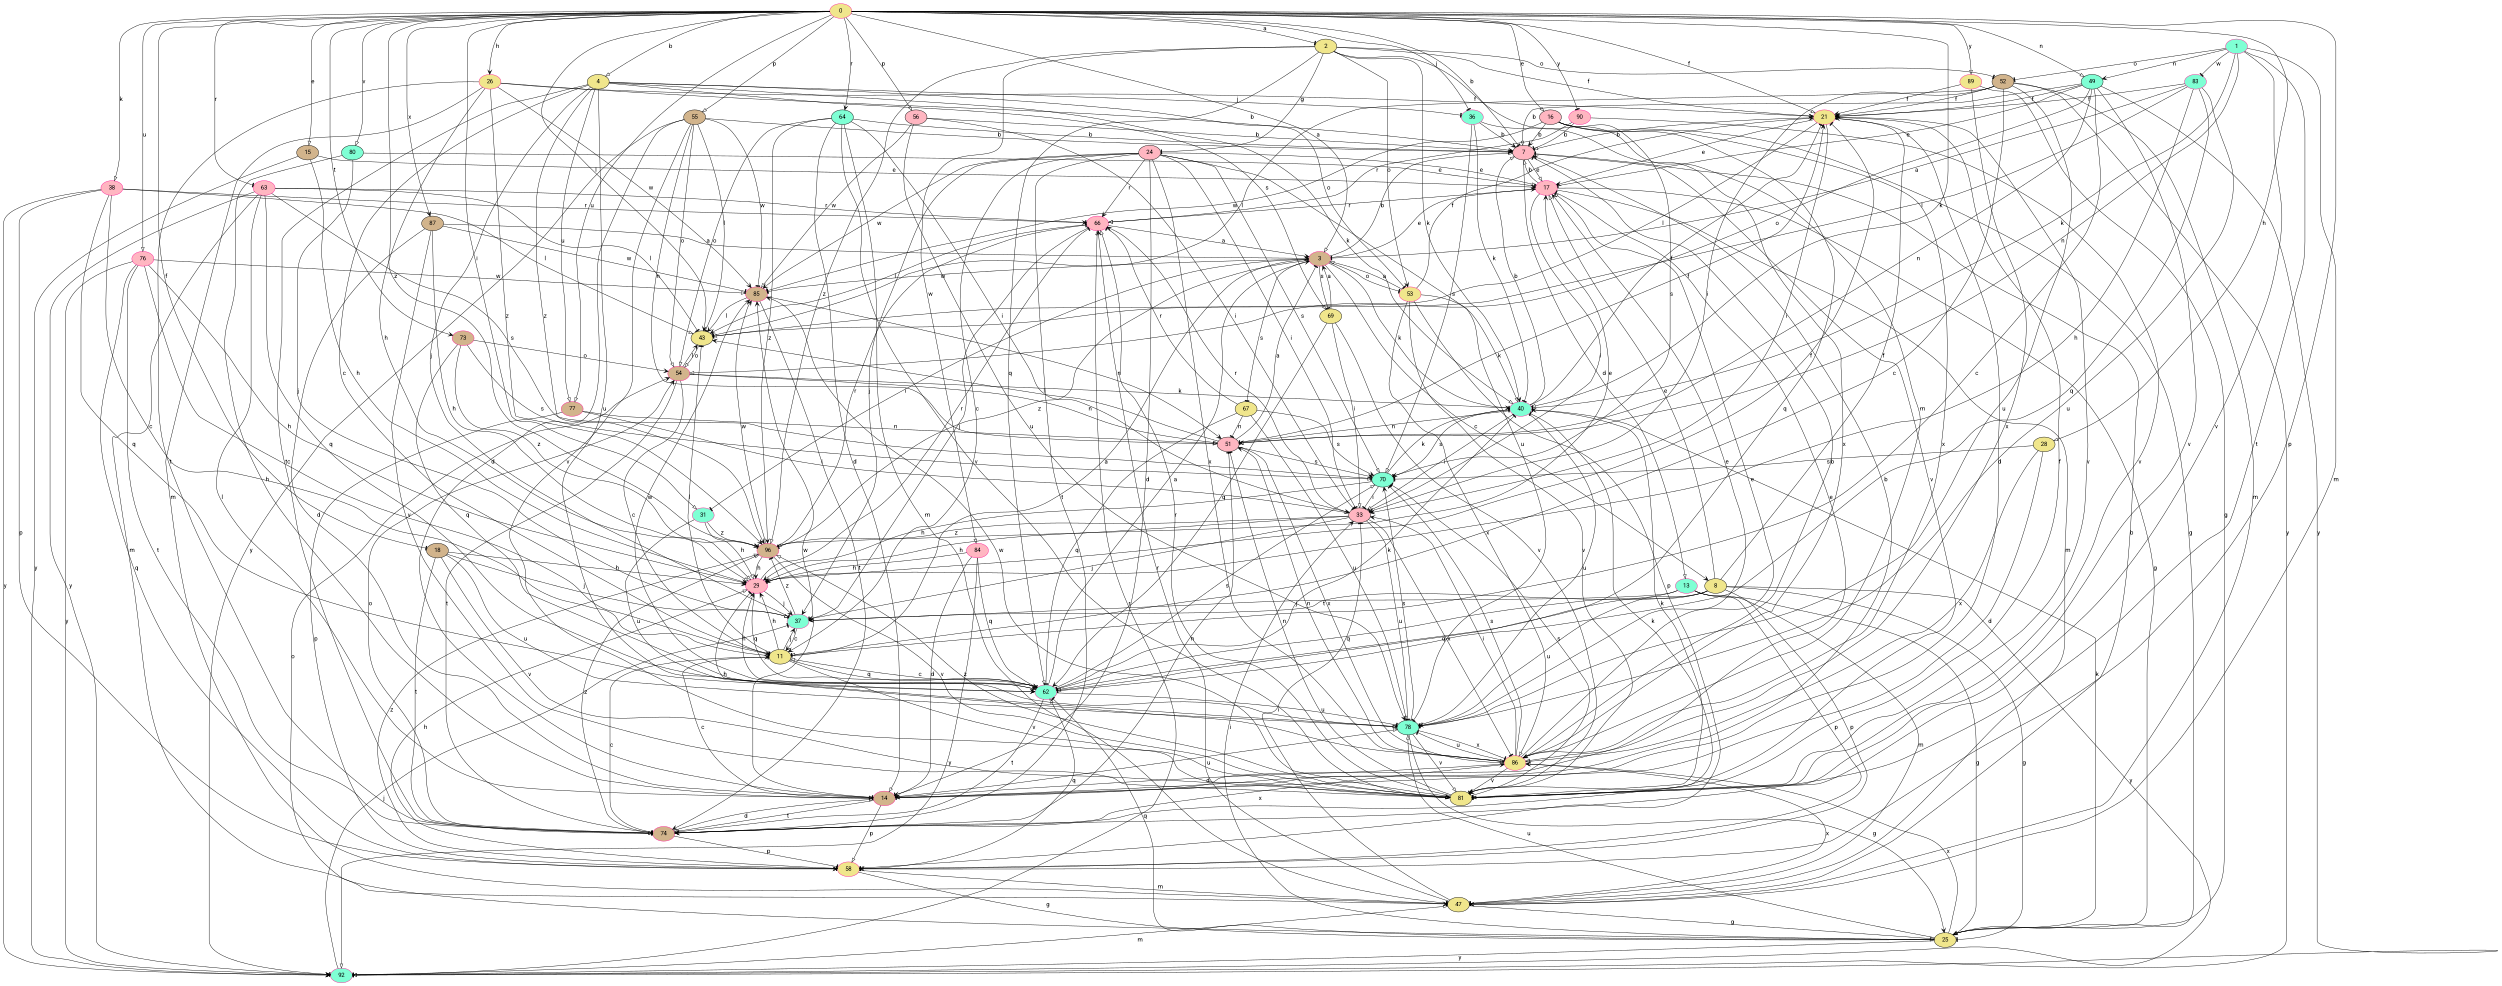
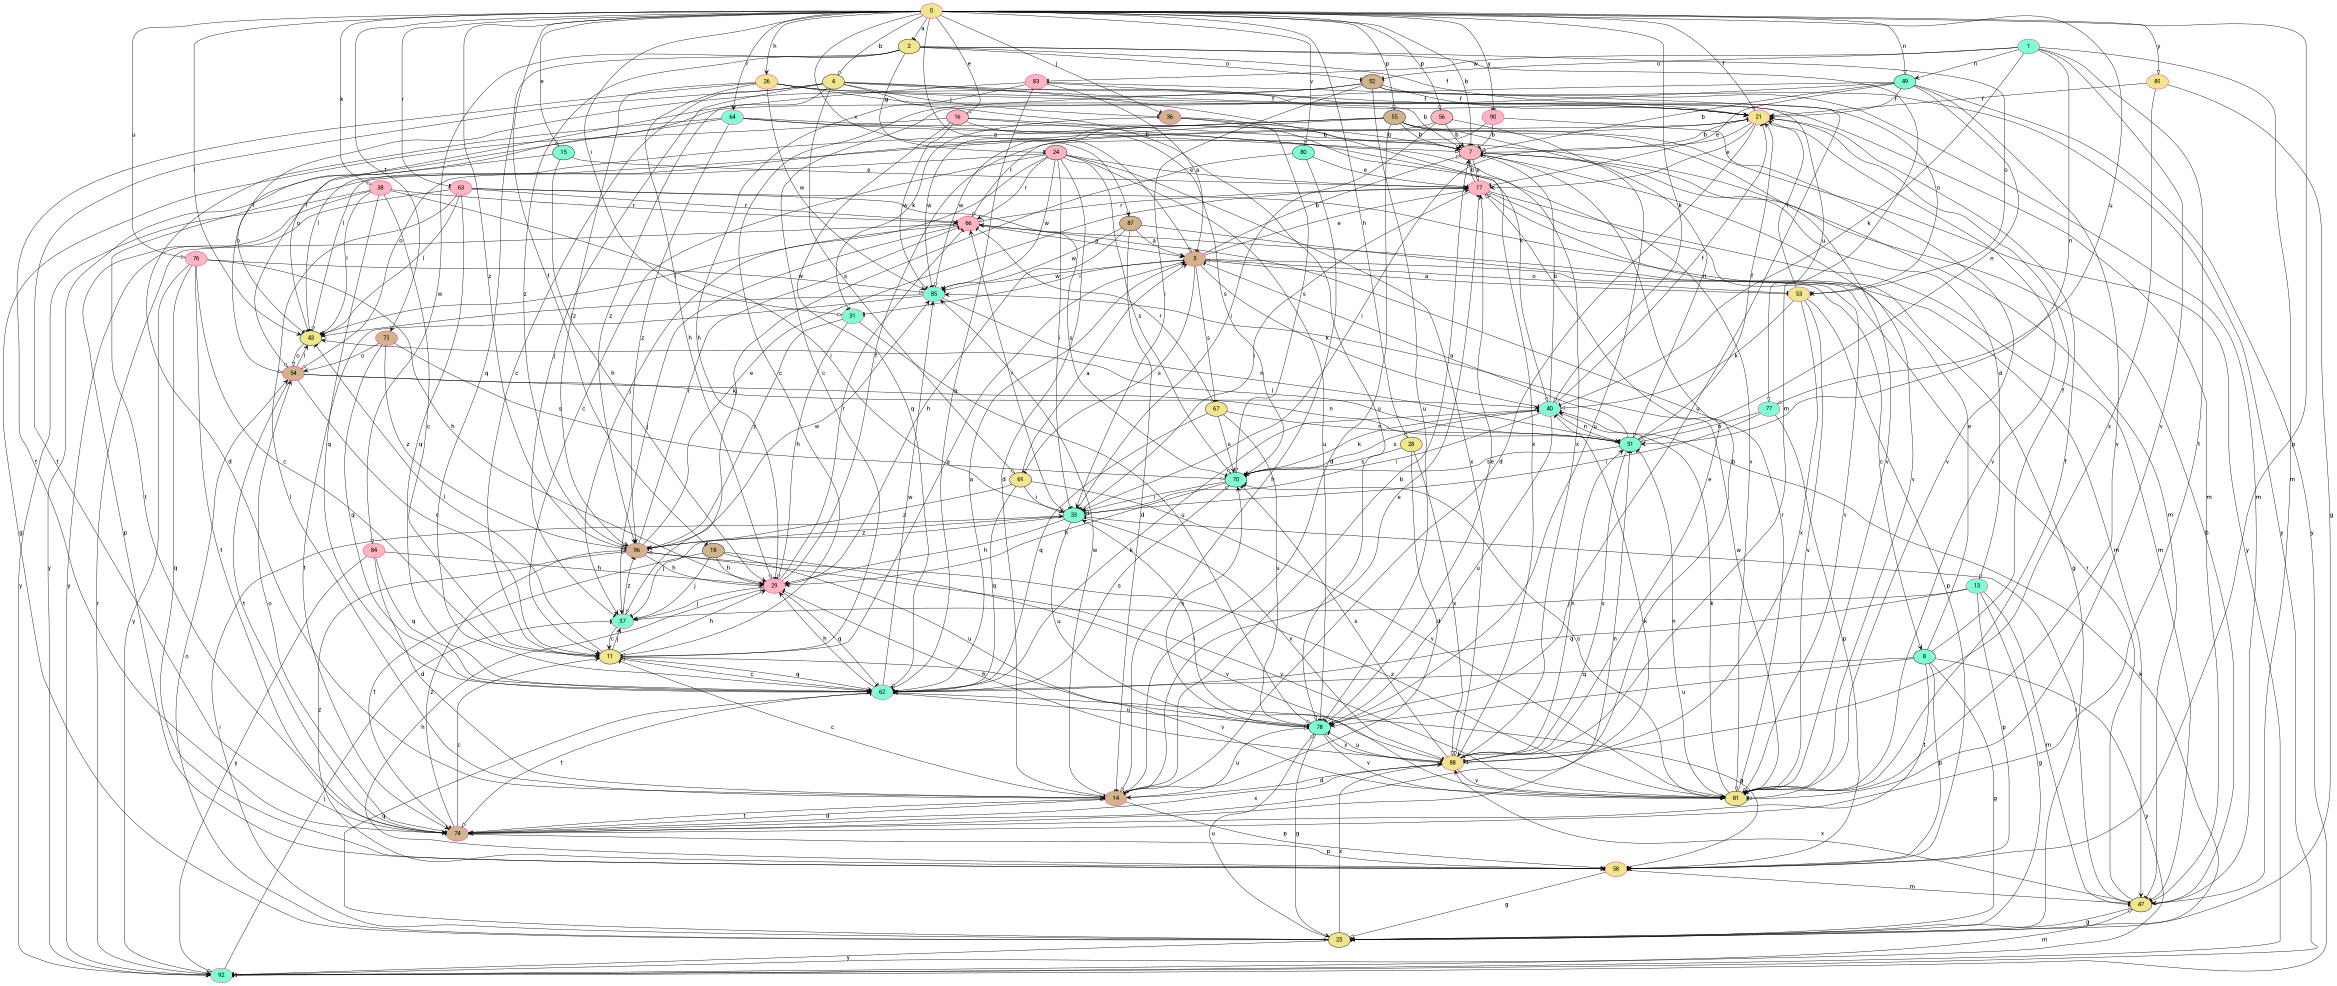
(2195, 82) -> (1036, 82)
(842, 117) -> (732, 117)
(1472, 117) -> (1170, 117)
(308, 153) -> (564, 153)
(1423, 201) -> none
(1492, 264) -> (936, 150)
(757, 294) -> (934, 294)
(1033, 376) -> (718, 288)
(1033, 403) -> (850, 518)
(572, 409) -> (1769, 409)
(1228, 444) -> (1630, 444)
(1360, 515) -> (1074, 515)
(1716, 586) -> (1924, 657)
(1262, 611) -> (1253, 820)
(1515, 763) -> (1453, 763)
